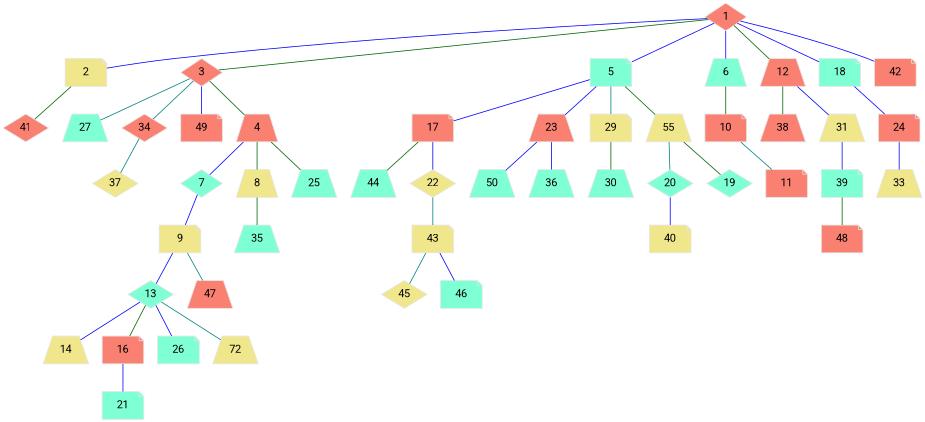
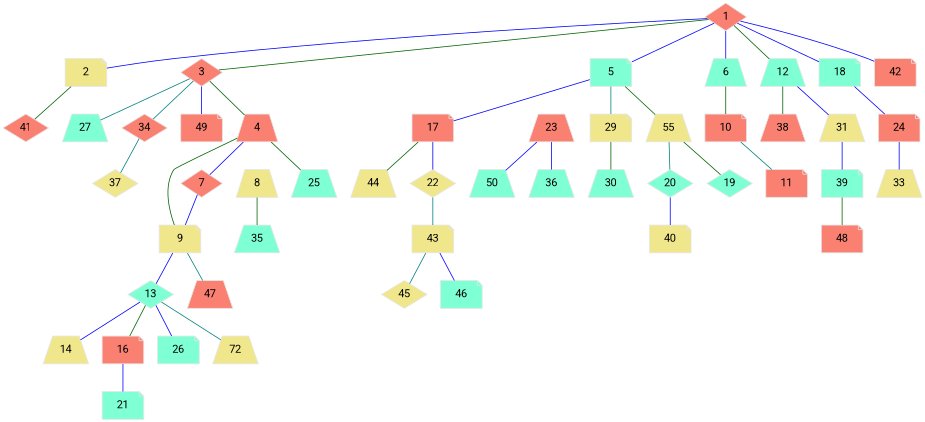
(783, 72) -> (783, 72)
(581, 101) -> none
(257, 156) -> (180, 166)
(202, 183) -> (202, 183)
(373, 183) -> (373, 183)
